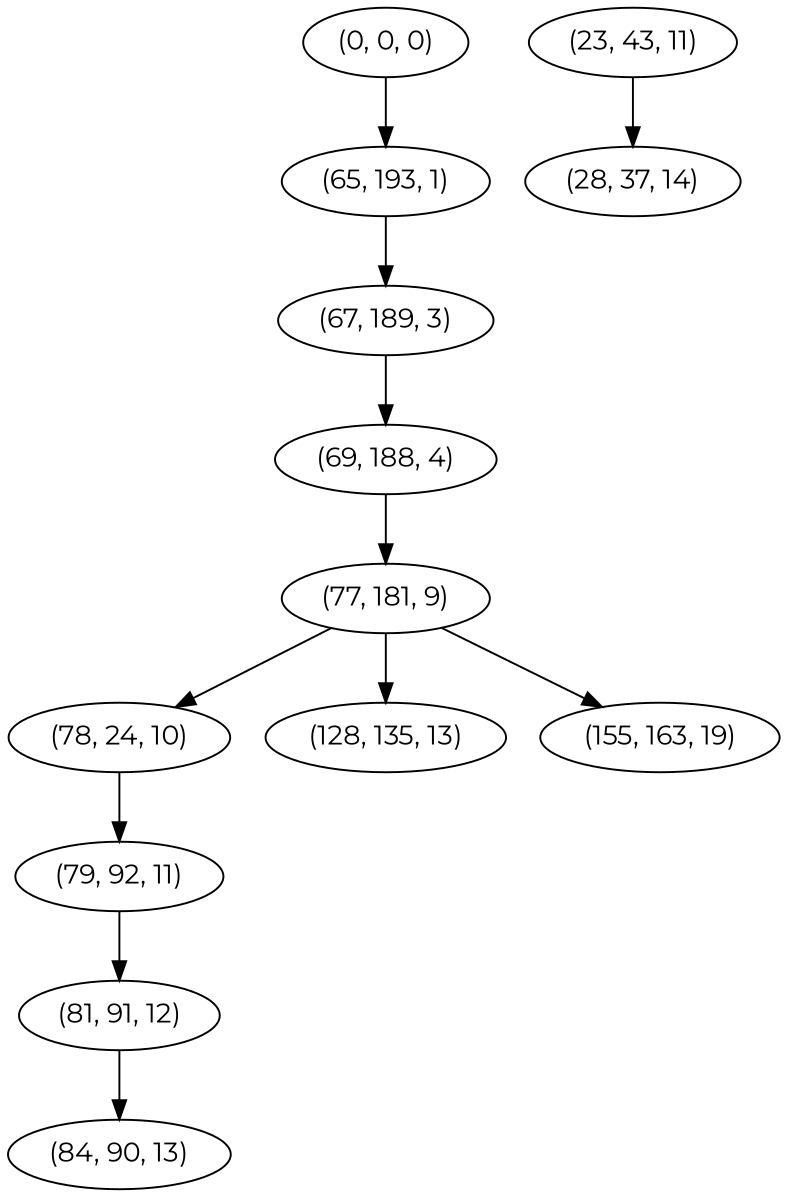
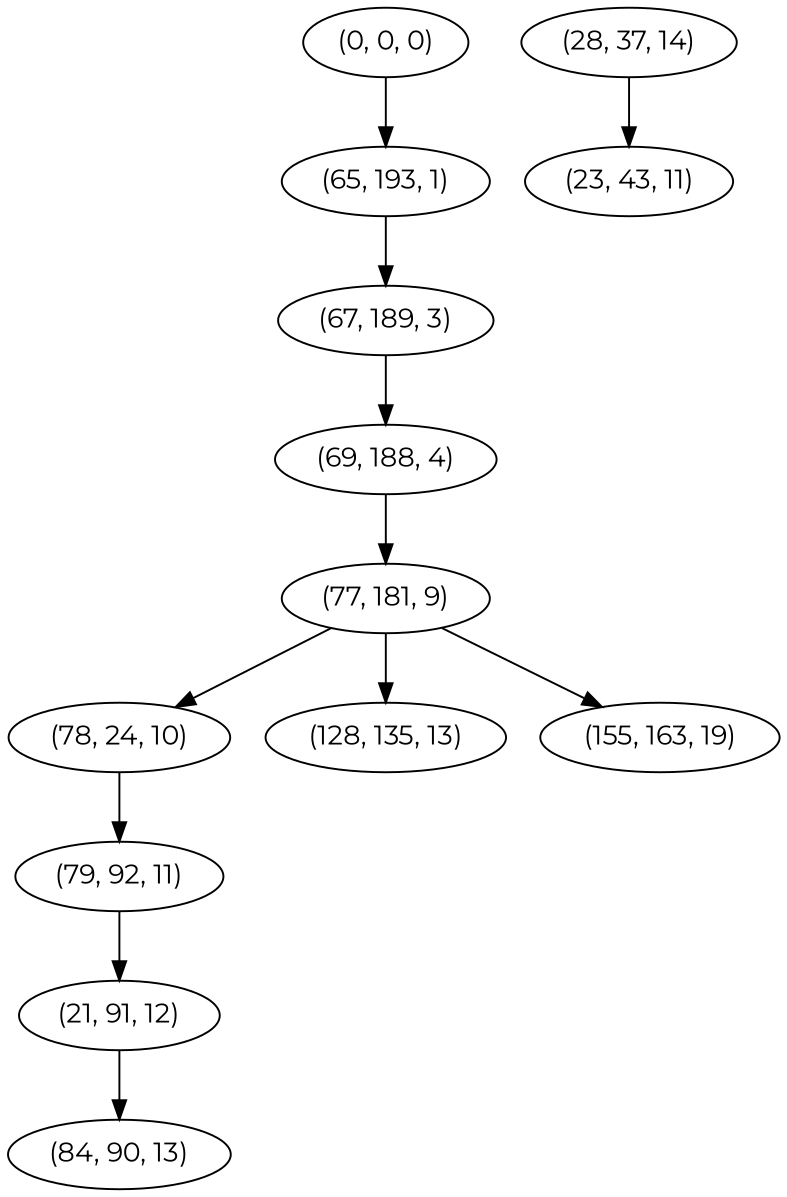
(633, 103) -> (629, 103)
(119, 1015) -> (119, 1015)
